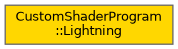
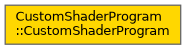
(89, 25) -> (93, 25)
